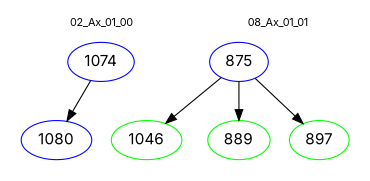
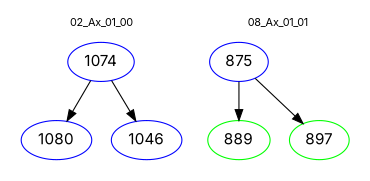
(206, 90) -> (121, 96)
(147, 140) -> (147, 140)
